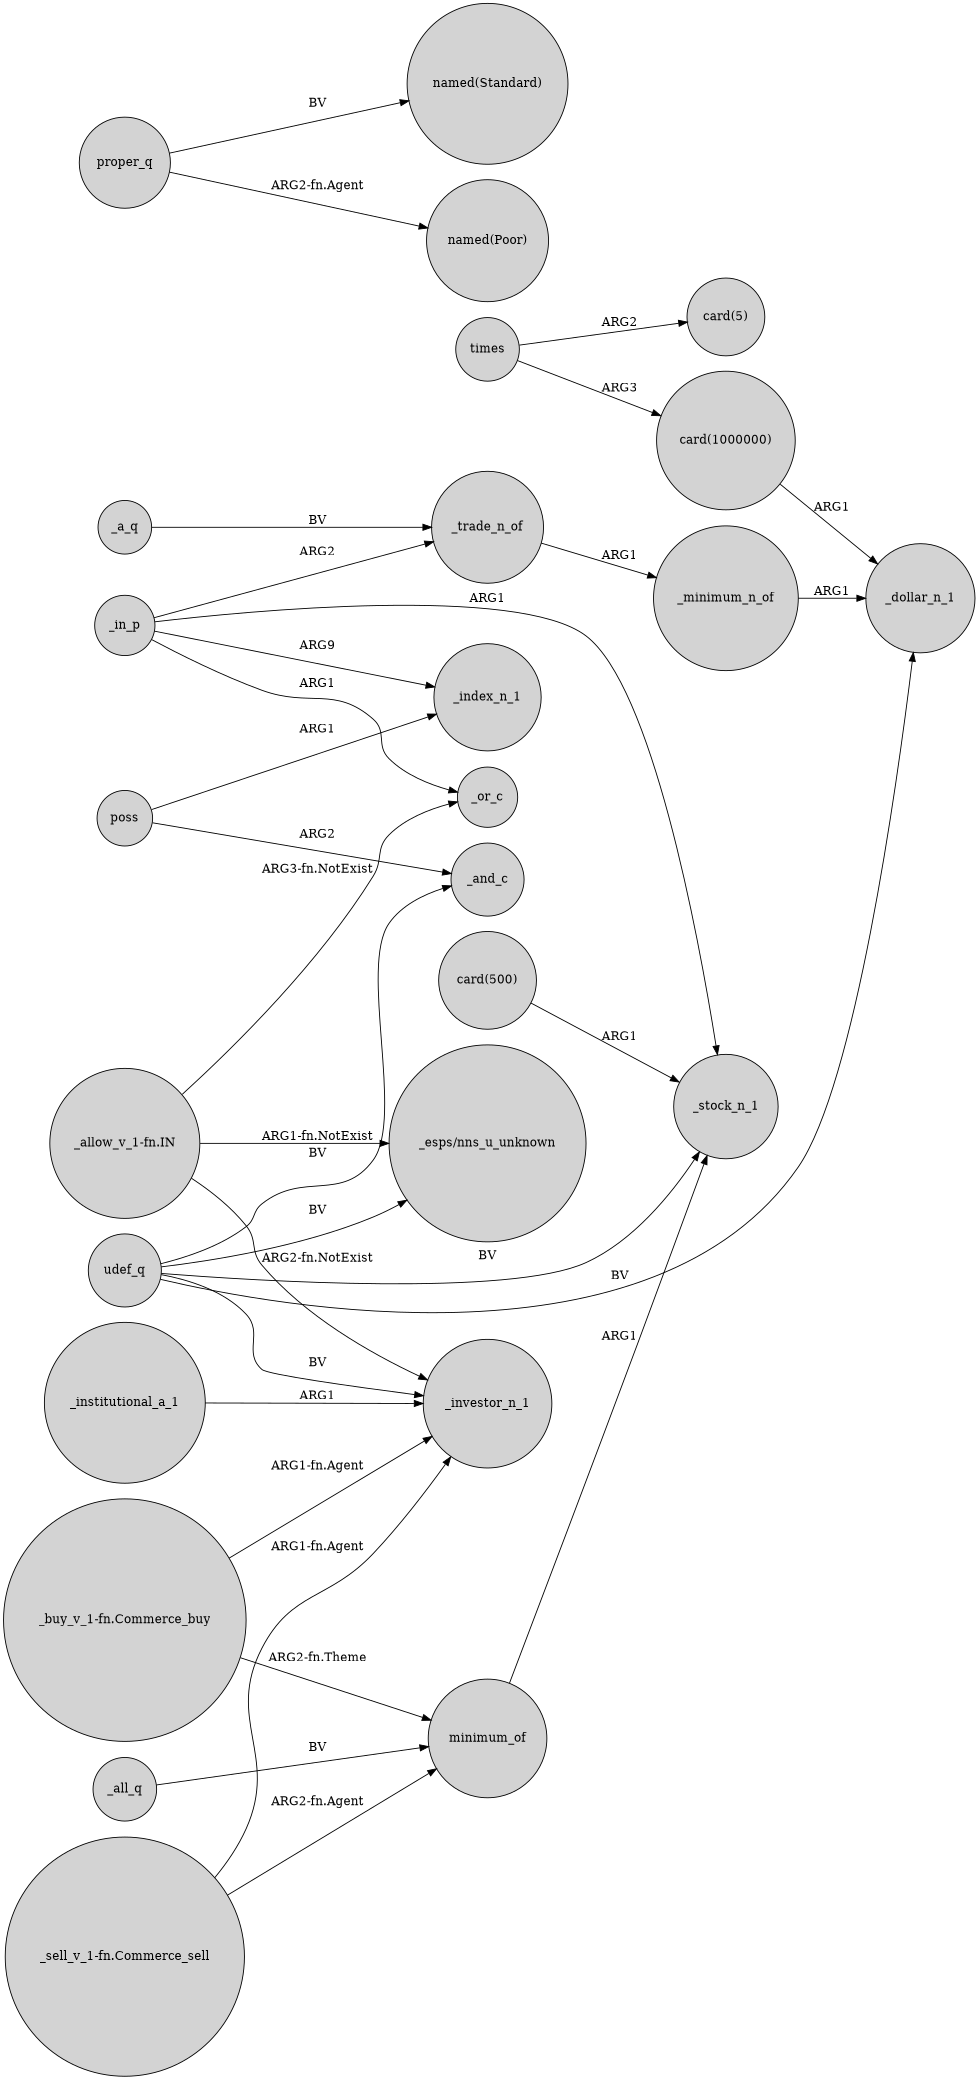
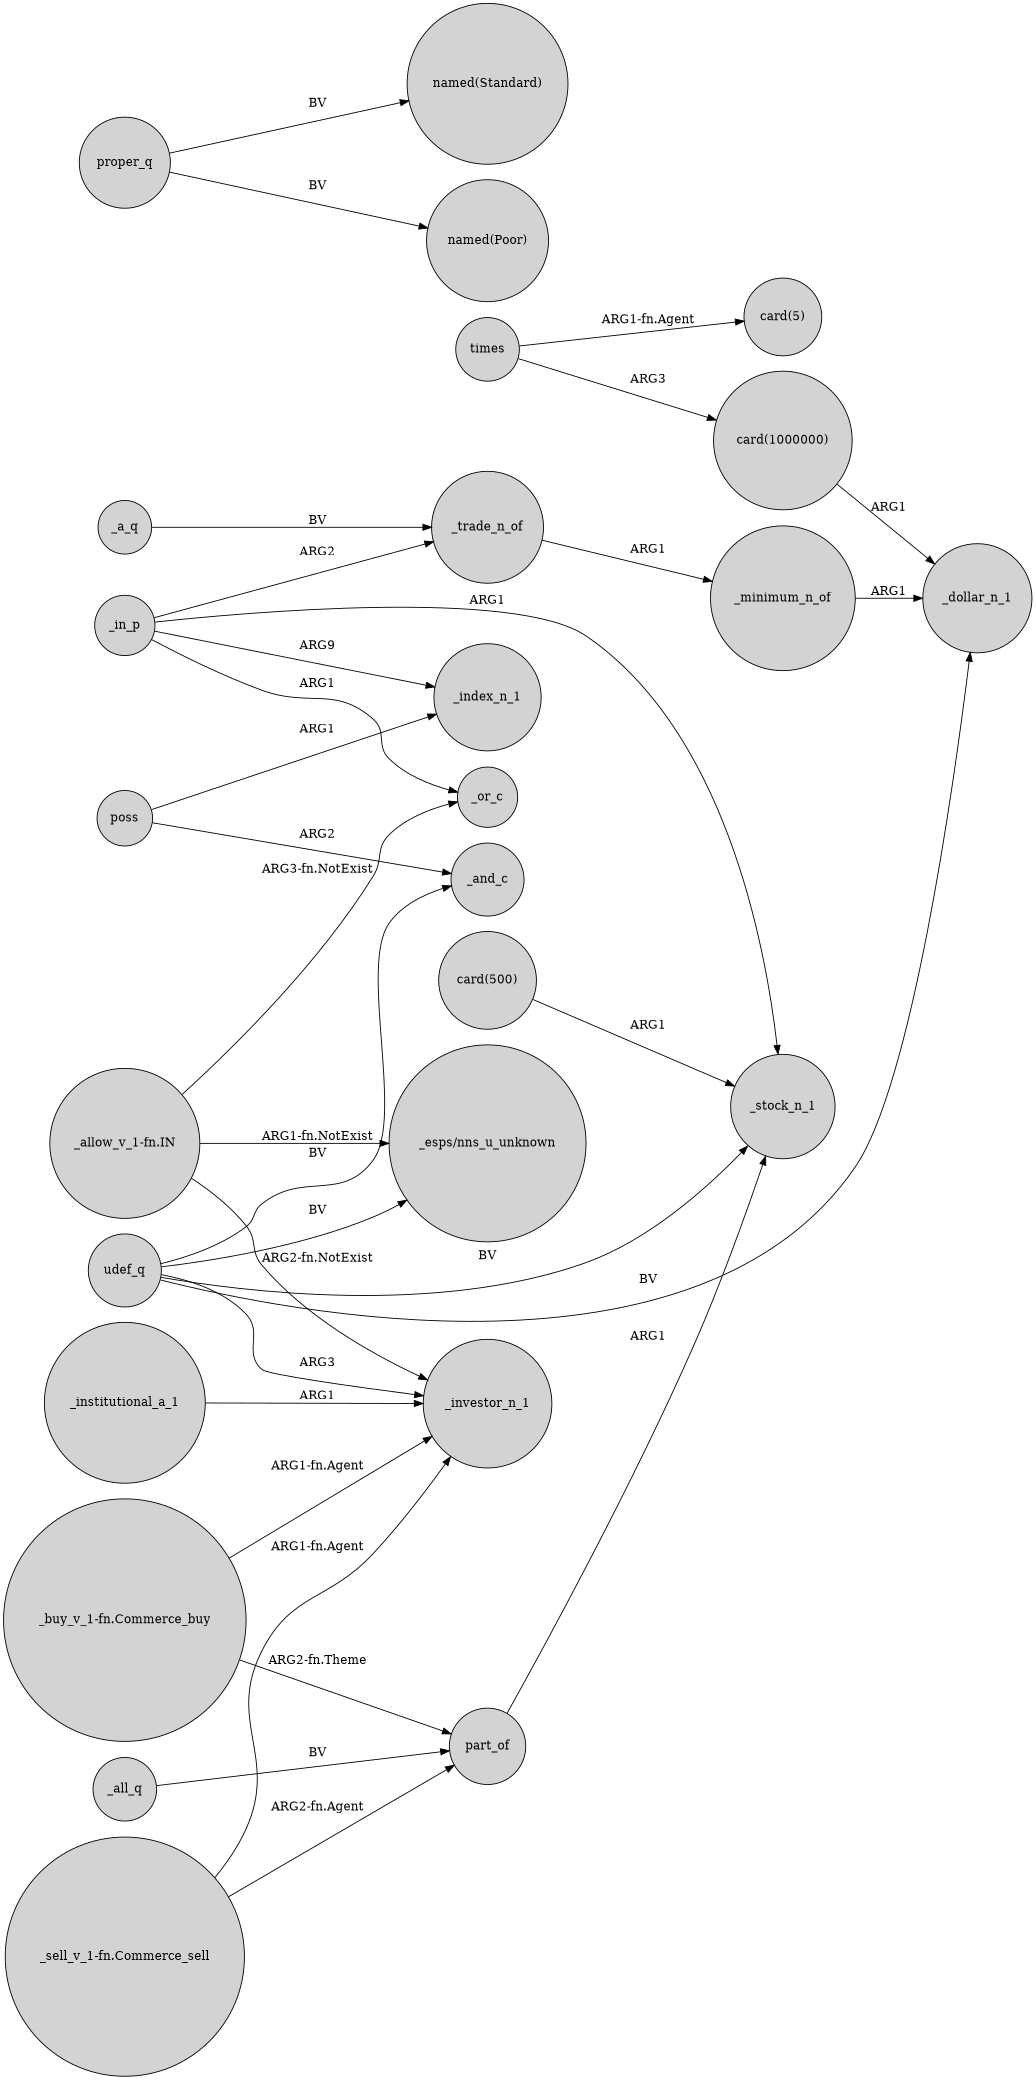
(318, 186) -> (318, 186)
(620, 323) -> (648, 320)
(318, 1363) -> (318, 1363)
(488, 1738) -> (488, 1746)
